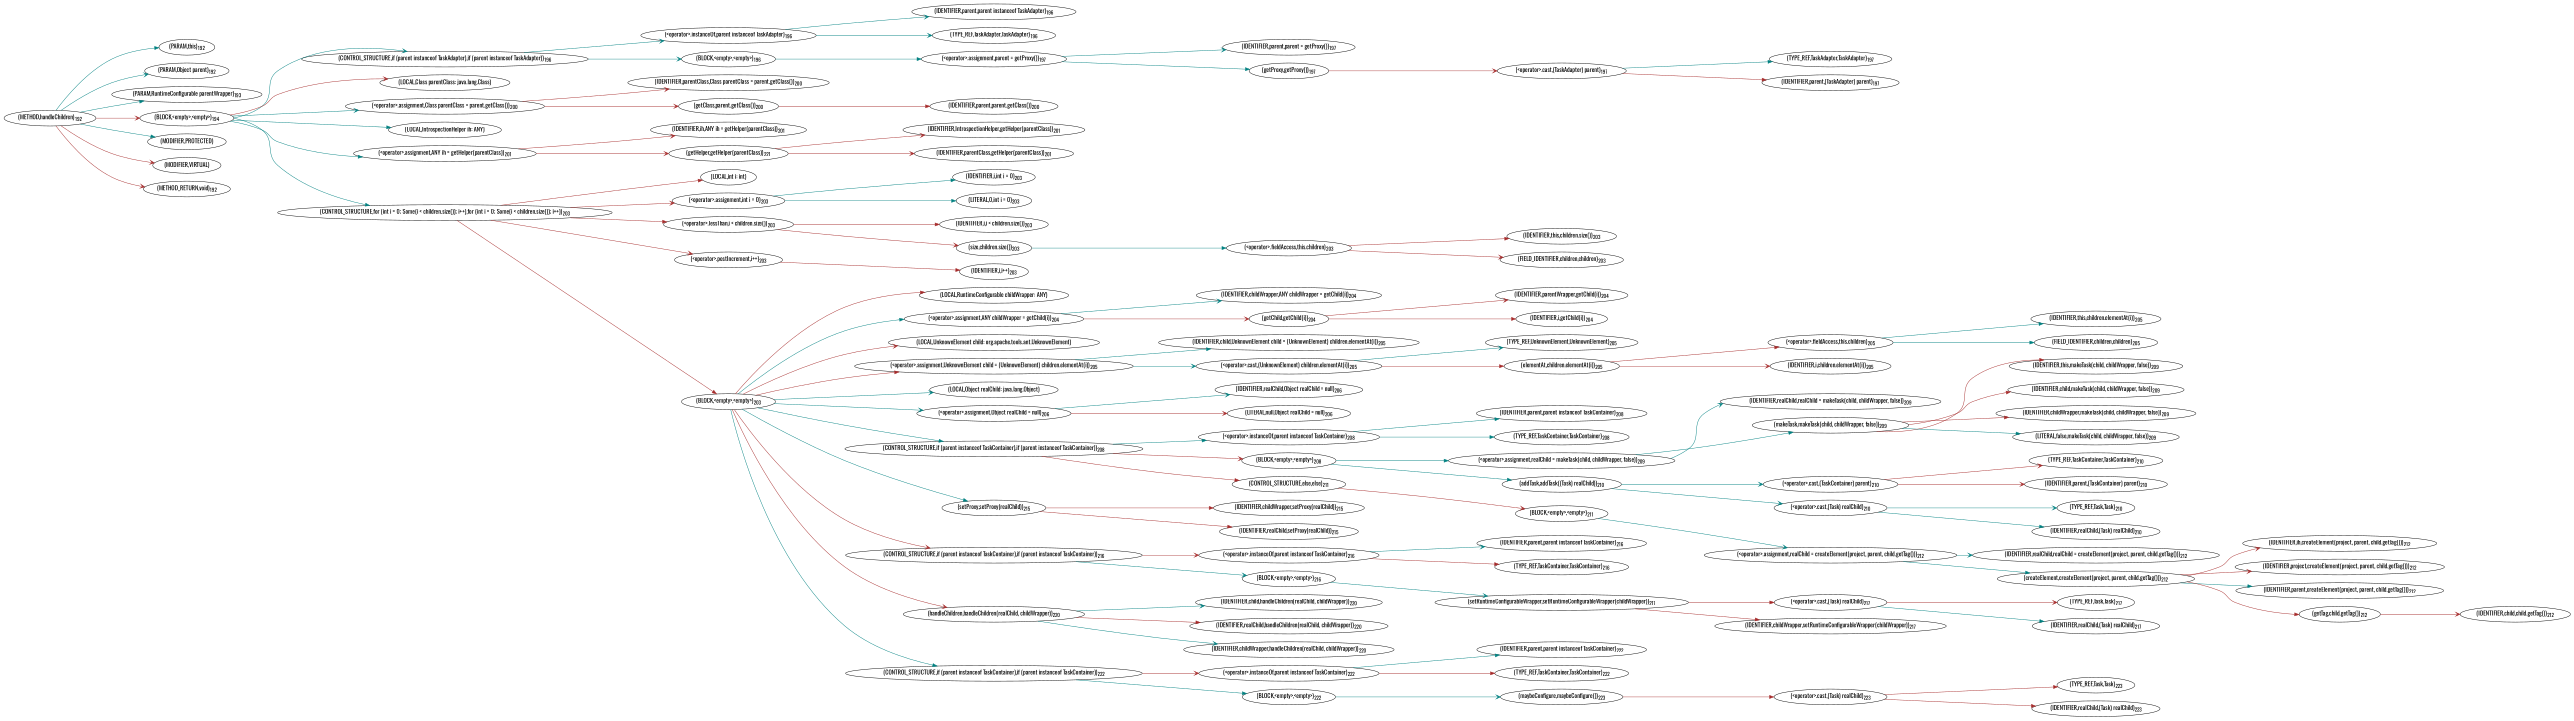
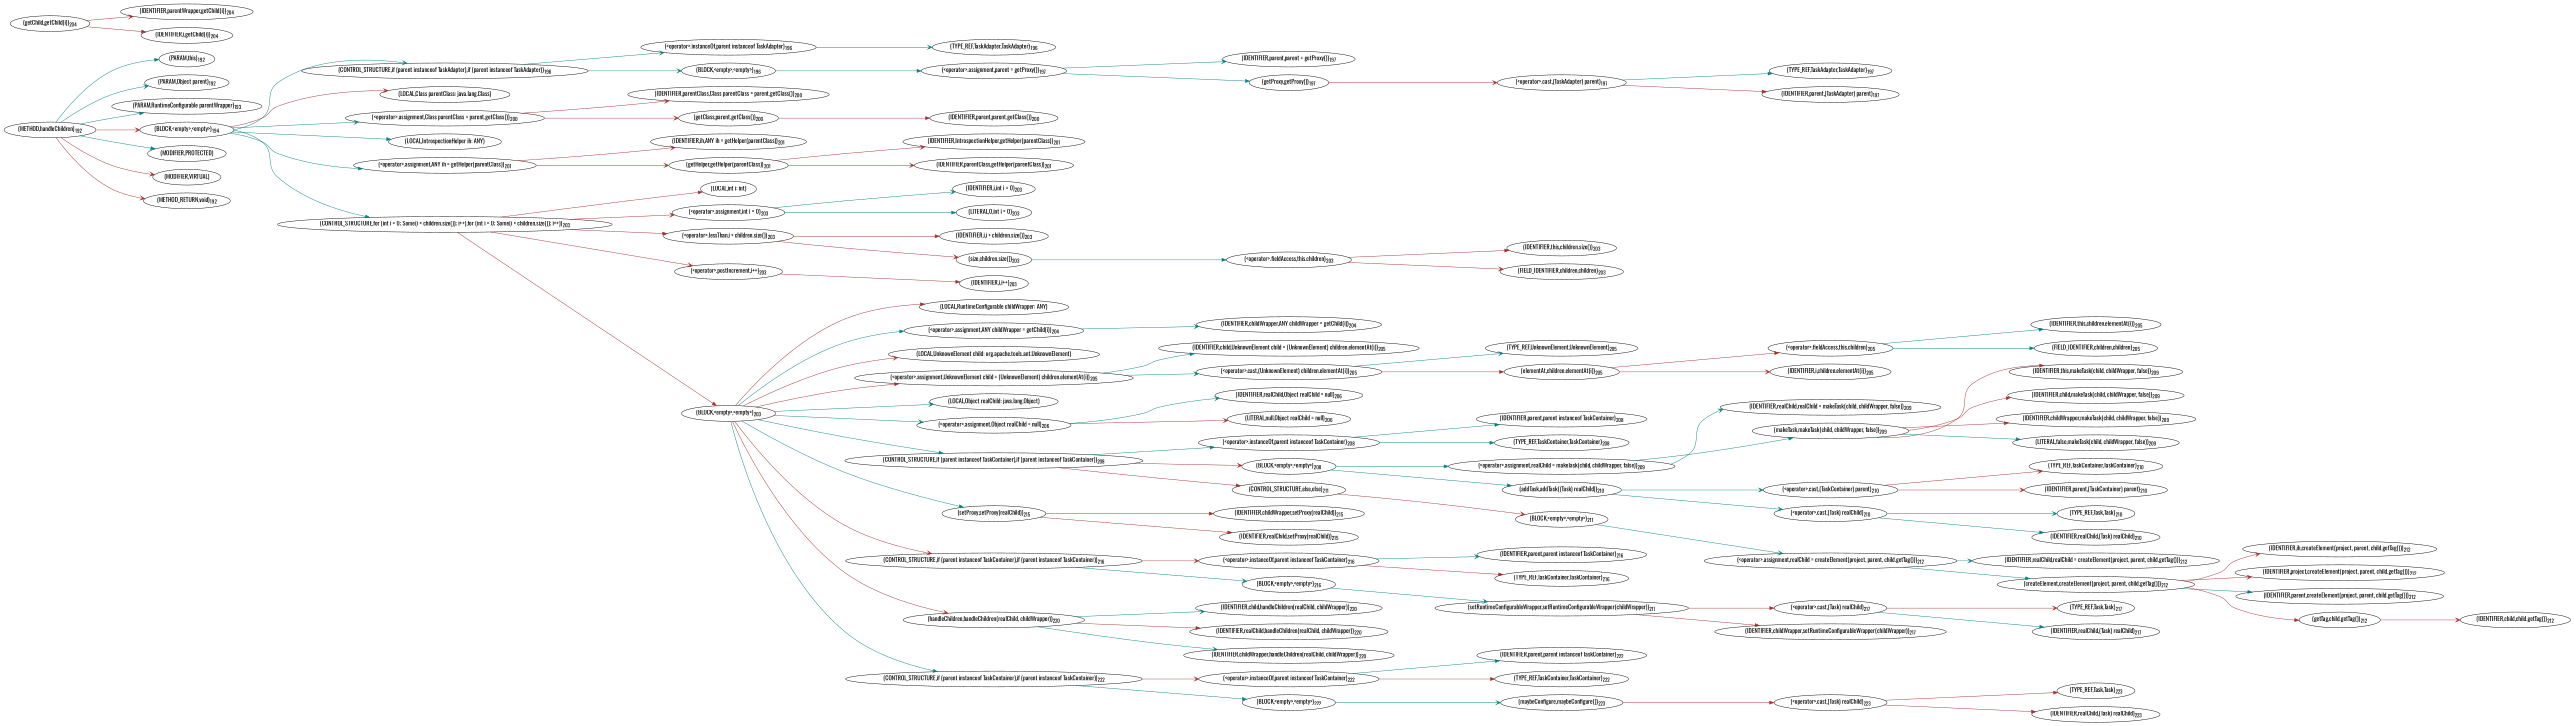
(994, 12) -> none
(767, 153) -> (767, 165)
(862, 187) -> (862, 199)
(1164, 319) -> none
